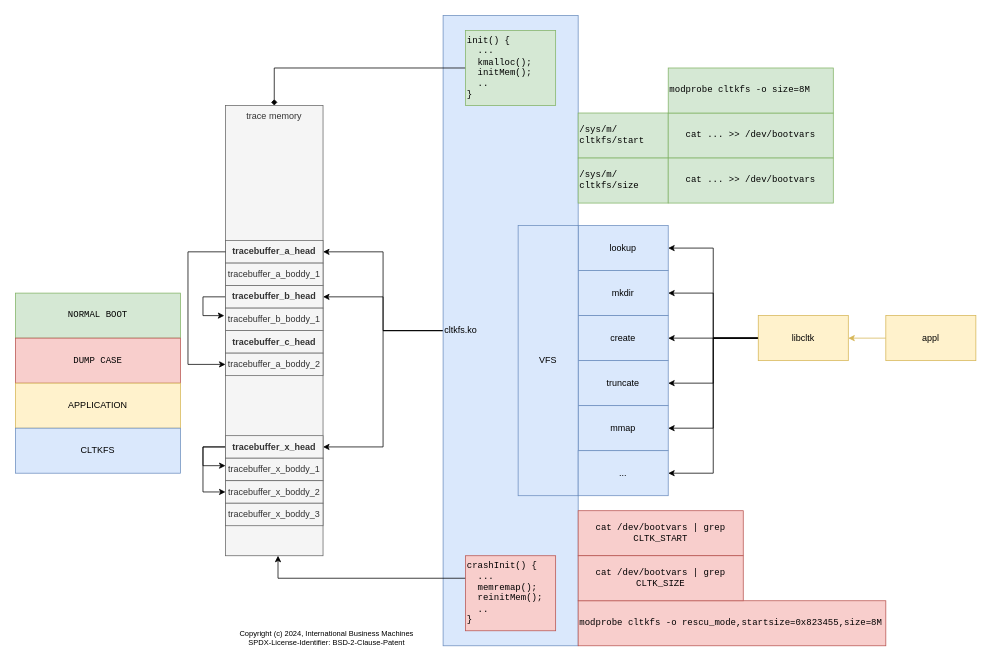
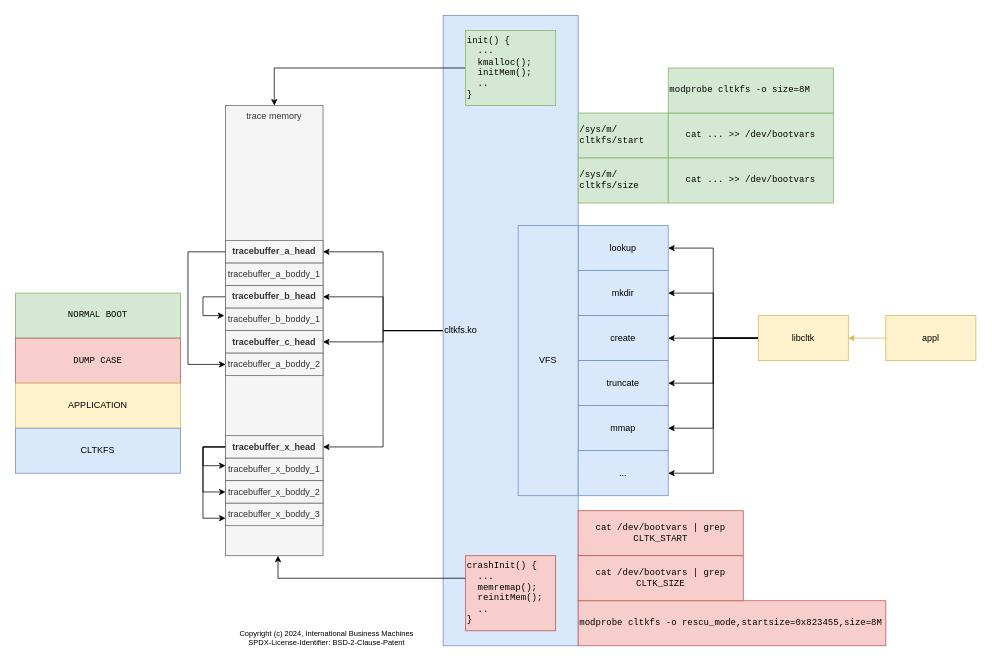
(274, 98) -> (274, 99)
none -> (329, 342)
none -> (210, 518)
